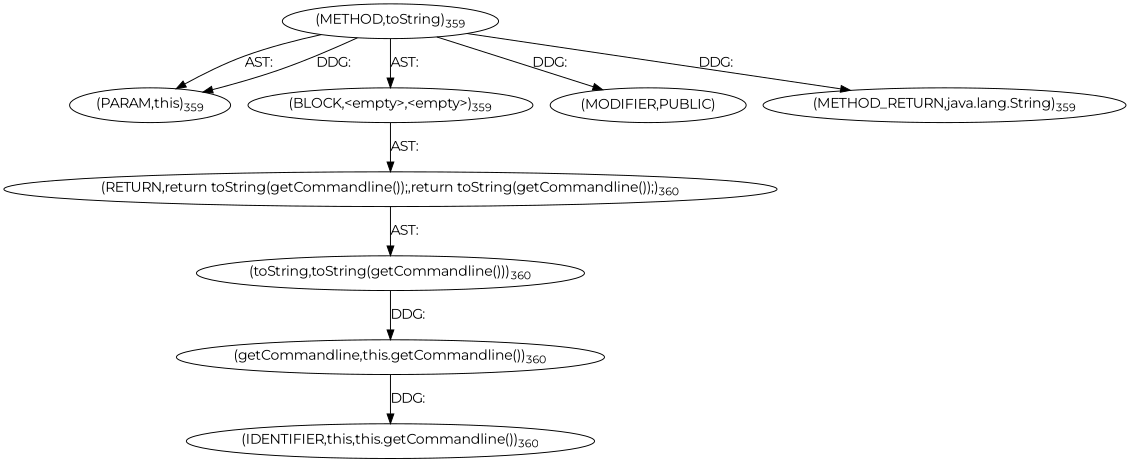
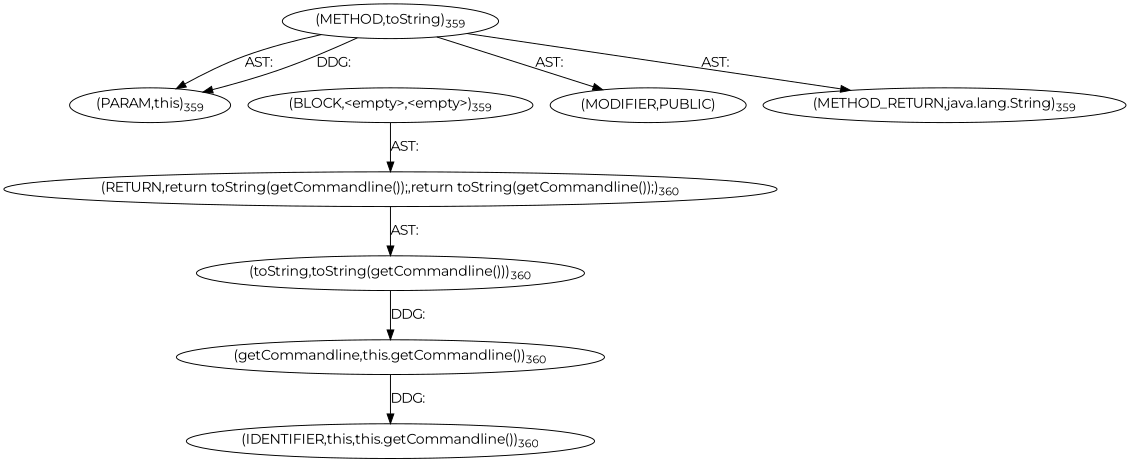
(390, 58) -> none
(552, 63) -> (552, 63)
(718, 63) -> (718, 63)
